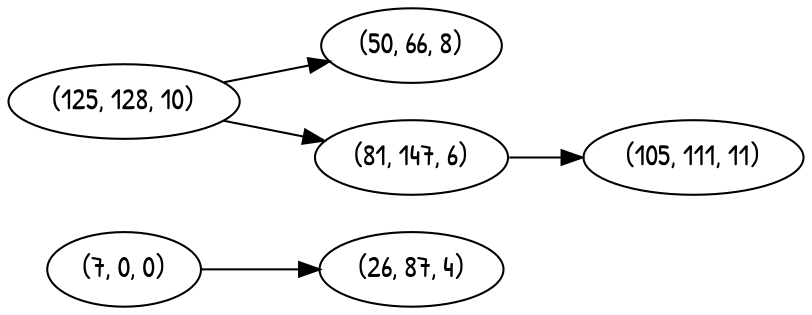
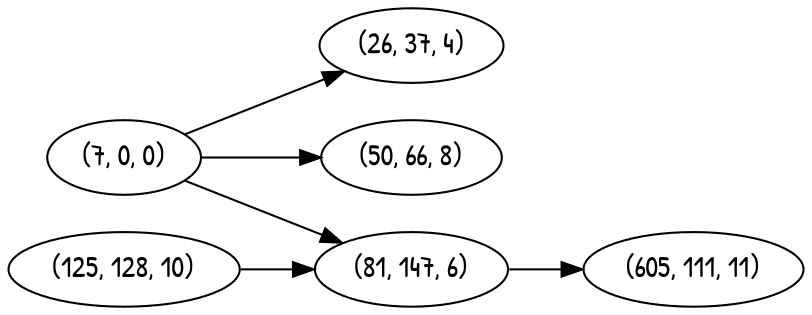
(266, 74) -> (251, 157)
(694, 157) -> (694, 269)
none -> (253, 208)
(412, 269) -> (412, 46)
